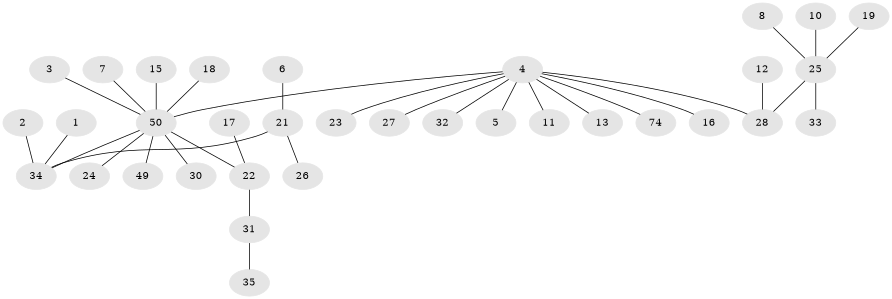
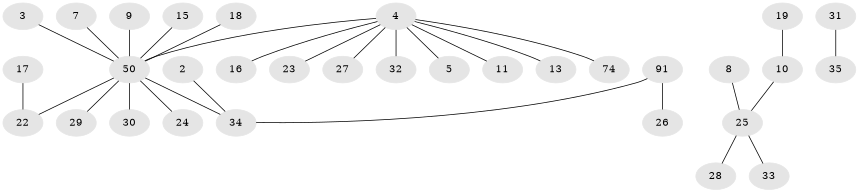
none -> (130, 16)
(843, 43) -> (782, 43)
(283, 70) -> none
(762, 70) -> none
(646, 88) -> none
(76, 123) -> none
(283, 123) -> (663, 70)
(143, 176) -> (76, 123)
(249, 203) -> none
